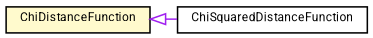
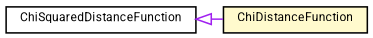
(171, 19) -> (217, 19)
